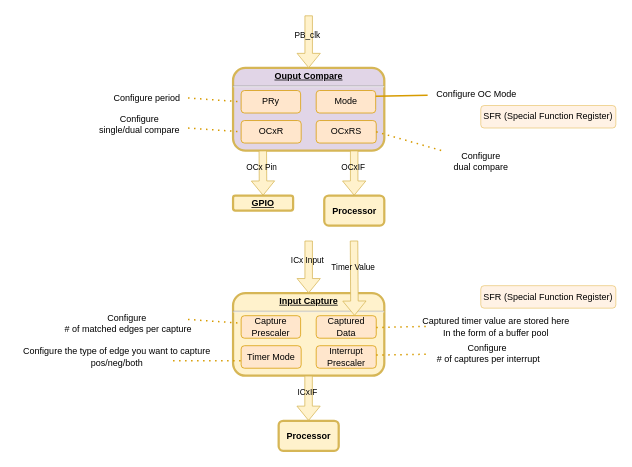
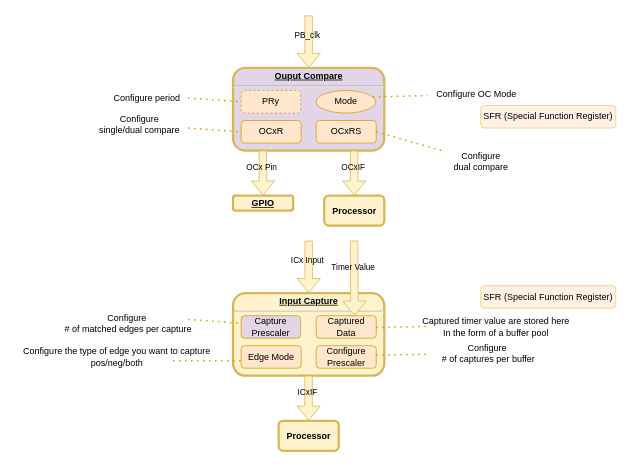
(401, 96) -> (400, 96)
(271, 102) -> (271, 102)
(346, 102) -> (346, 102)
(271, 327) -> (271, 327)
(488, 353) -> (488, 353)
(271, 357) -> (271, 357)
(346, 357) -> (346, 357)
